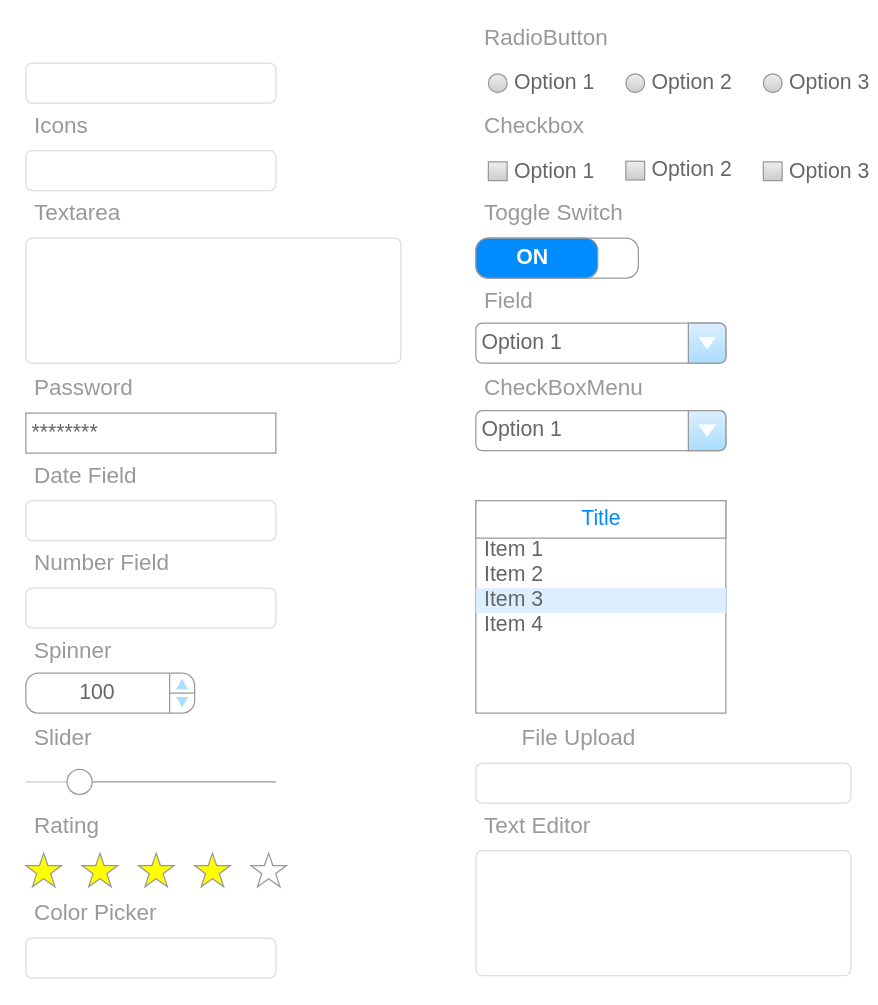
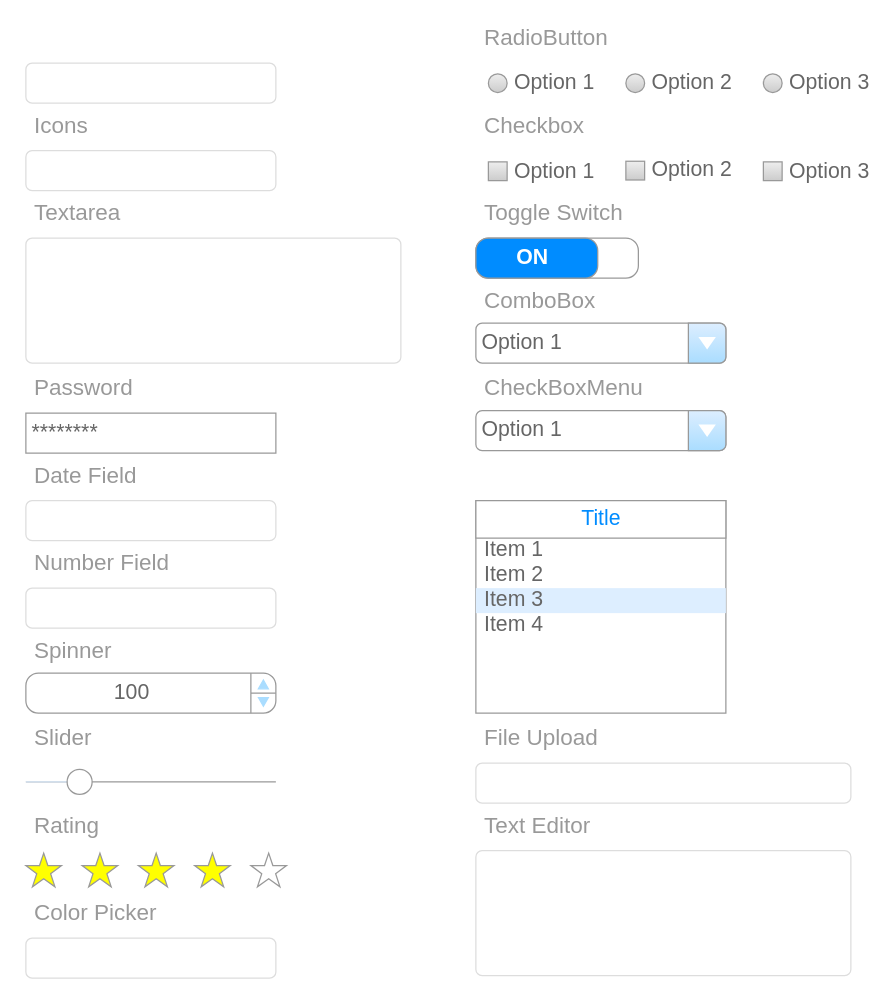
(510, 301) -> (535, 301)
(110, 693) -> (151, 693)
(638, 738) -> (601, 738)
